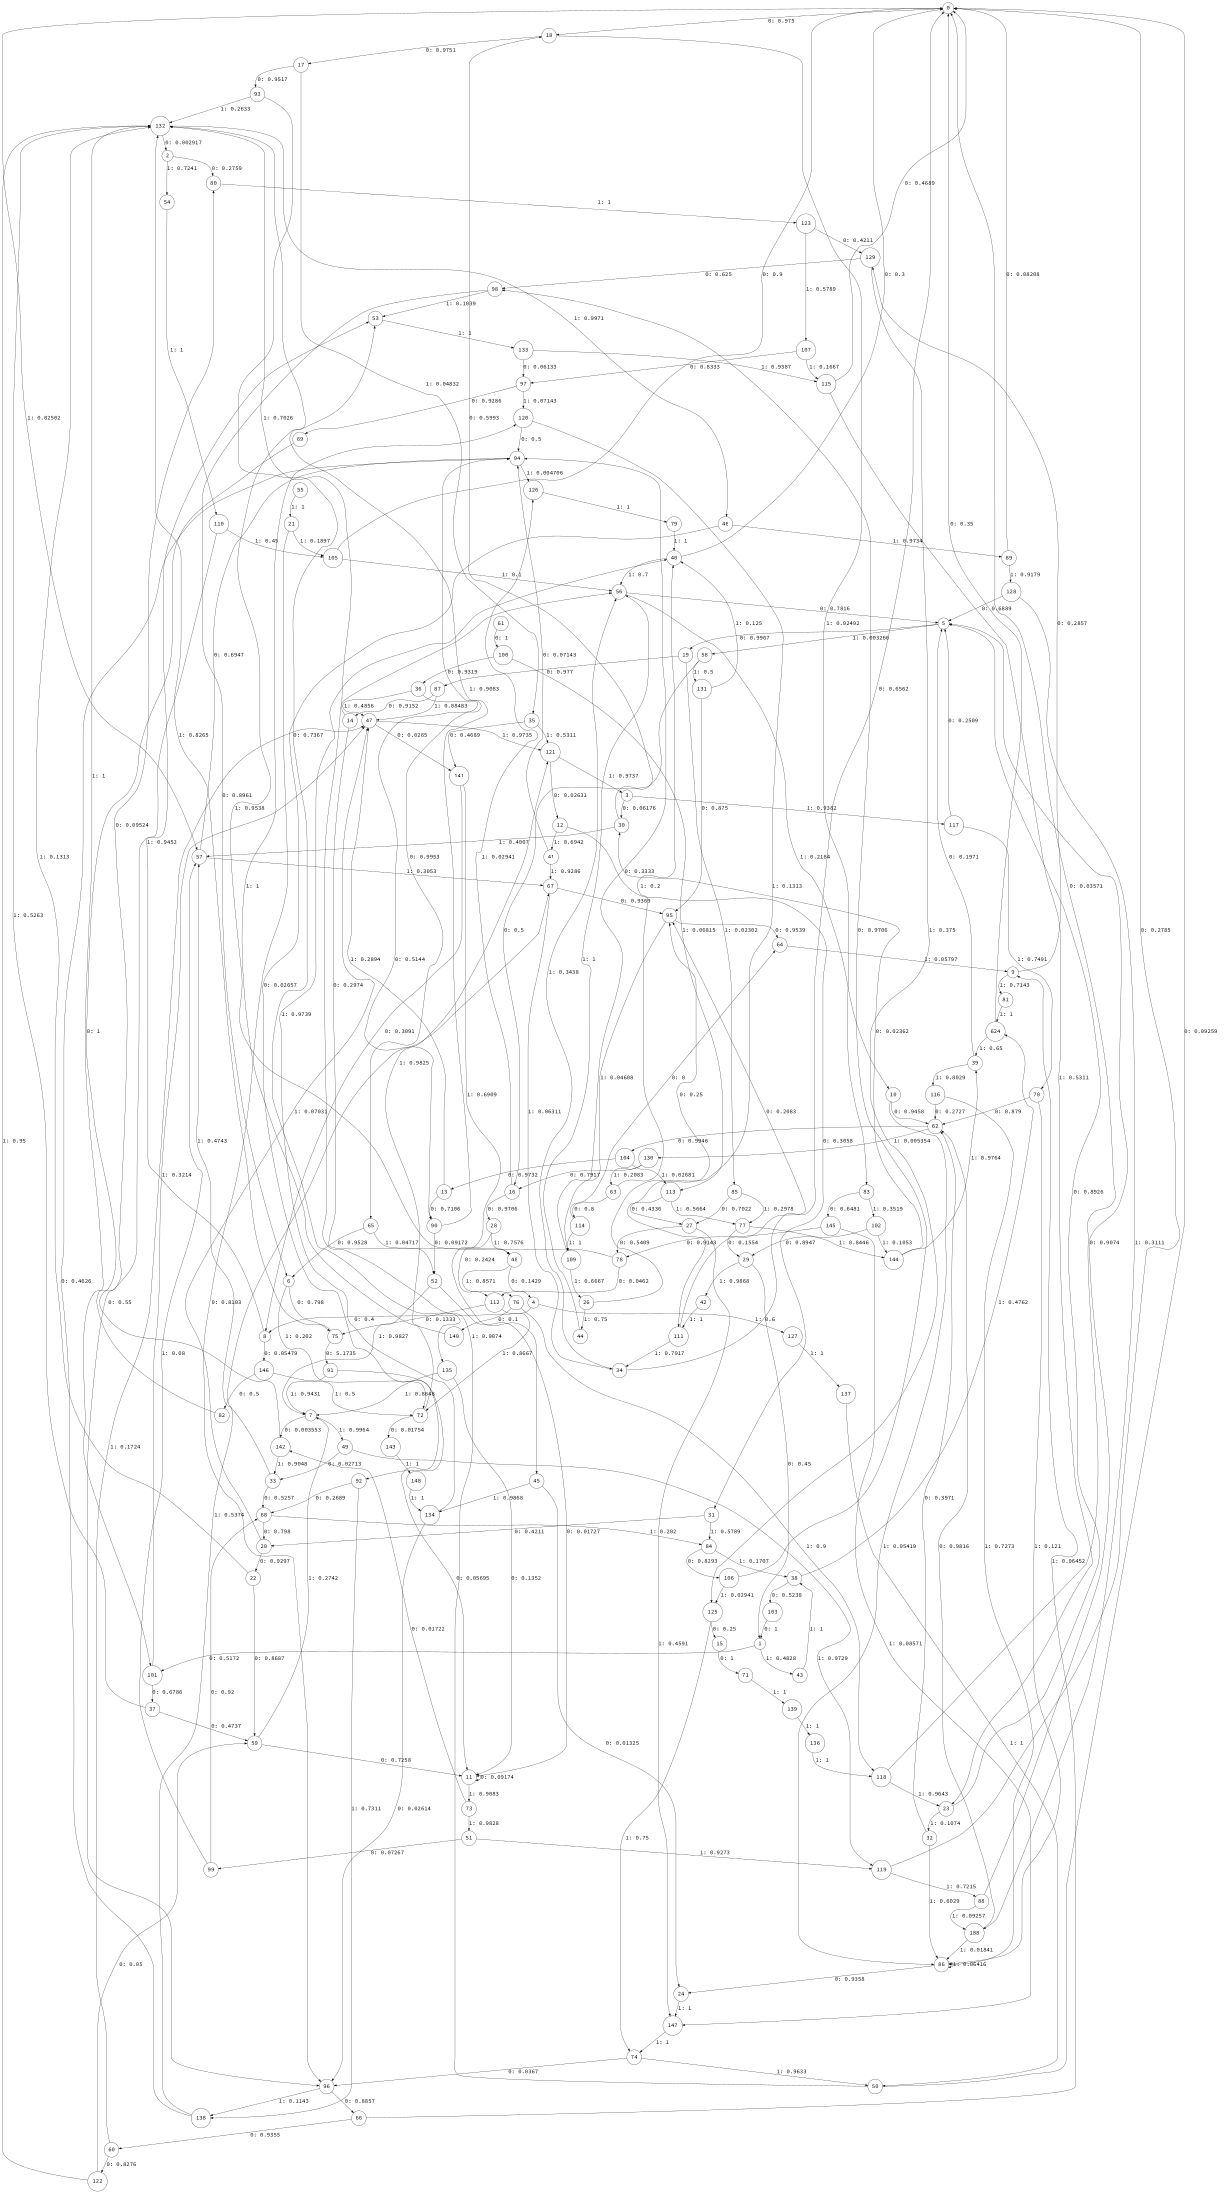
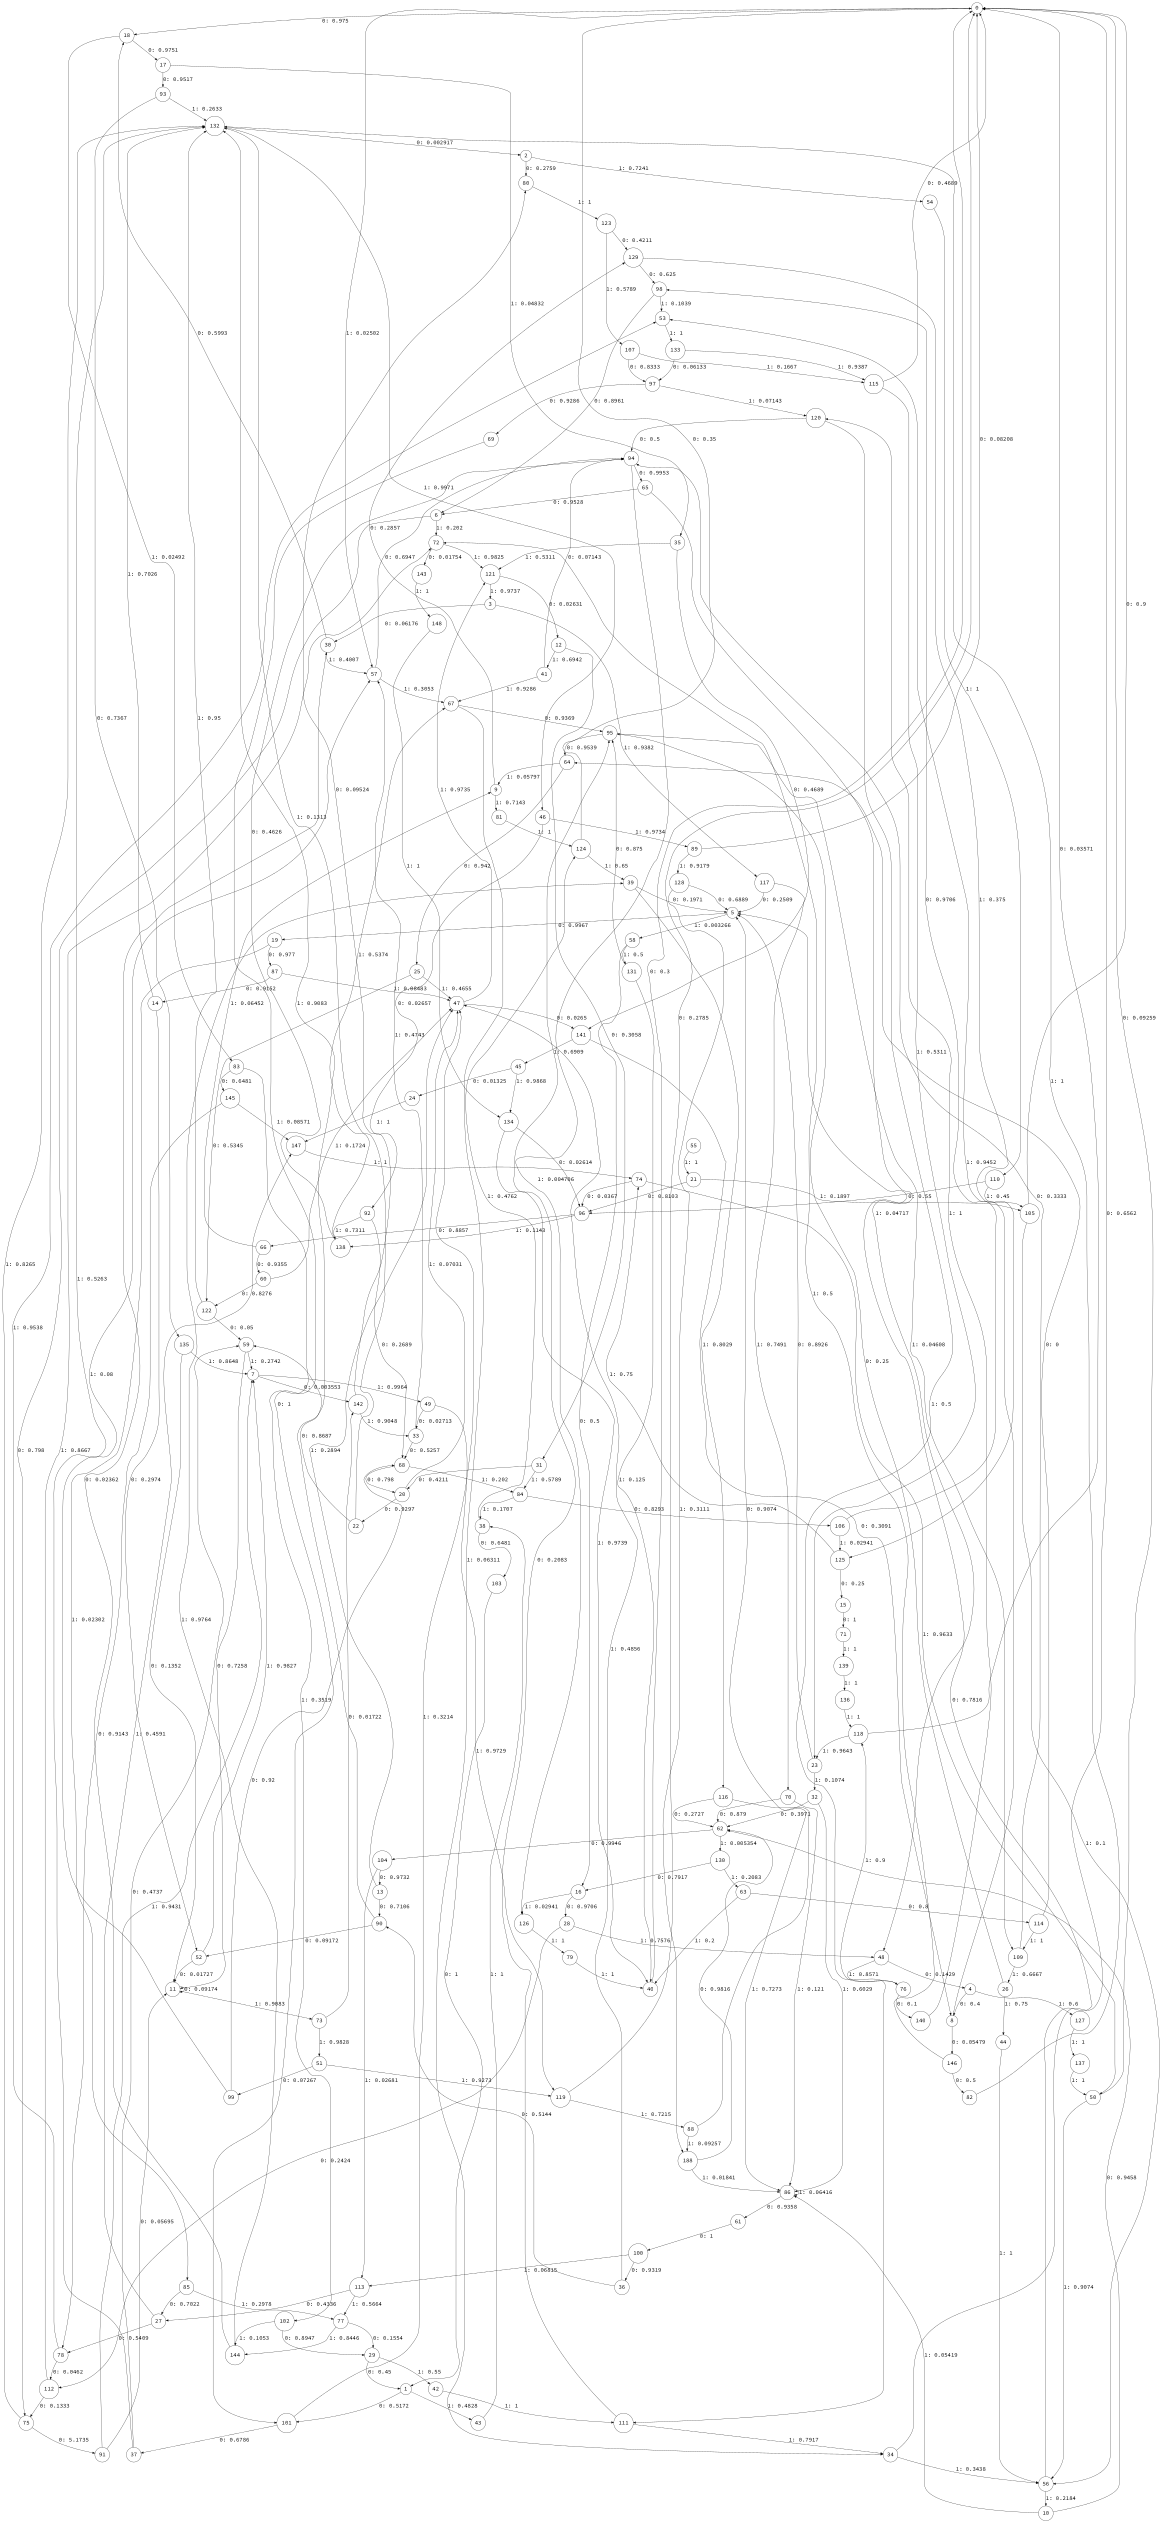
(647, 562) -> none
(792, 886) -> (951, 1404)
none -> (417, 972)
(995, 1032) -> (581, 849)
(739, 1281) -> (438, 2372)
(792, 1595) -> (501, 1543)
(812, 1979) -> (764, 2206)
